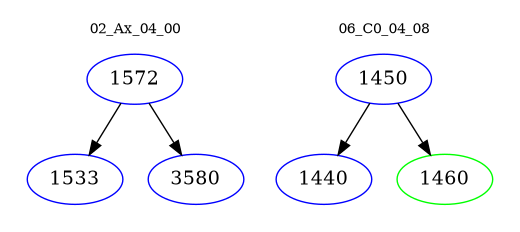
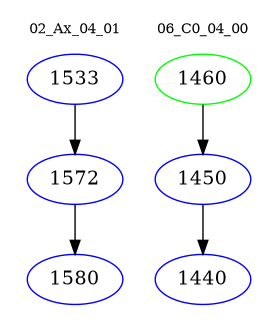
(136, 30) -> (75, 30)
(384, 30) -> (203, 30)
(109, 123) -> (75, 122)
(410, 123) -> (203, 122)
(196, 179) -> (75, 279)
